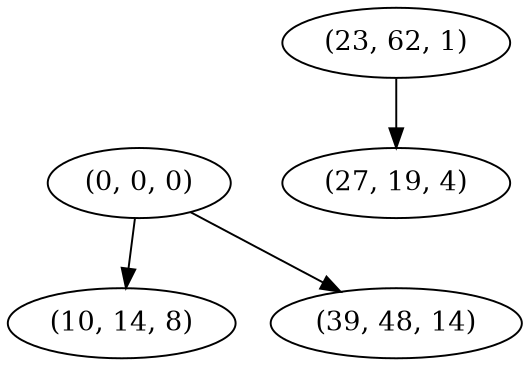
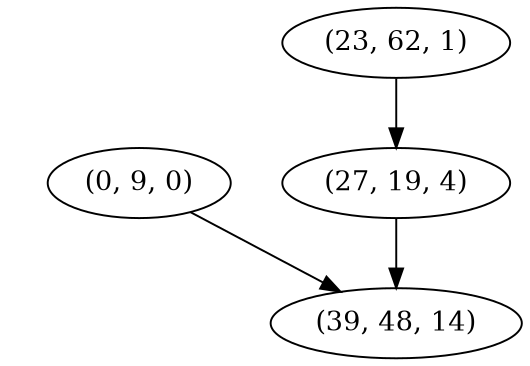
(139, 183) -> (139, 183)
none -> (396, 244)
(122, 323) -> none
